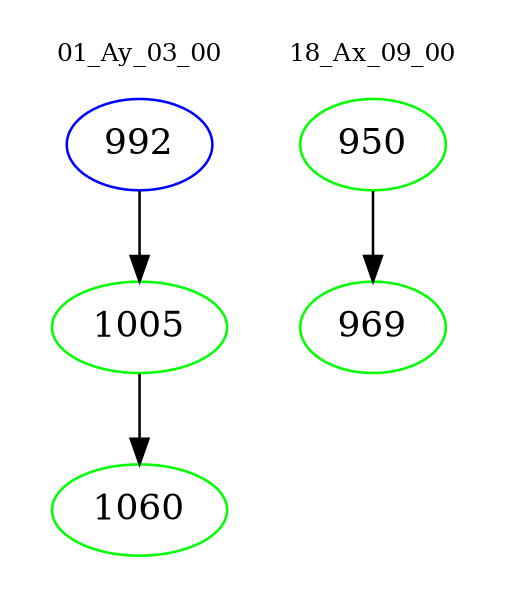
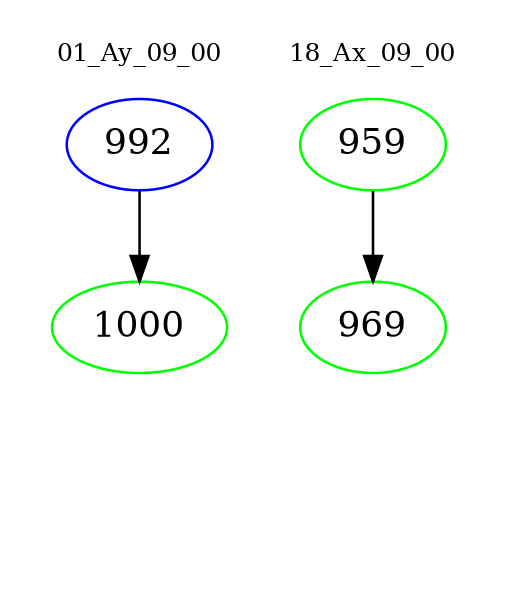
(140, 55) -> (140, 55)
(373, 145) -> (373, 145)
(140, 327) -> (140, 327)
(140, 510) -> none
